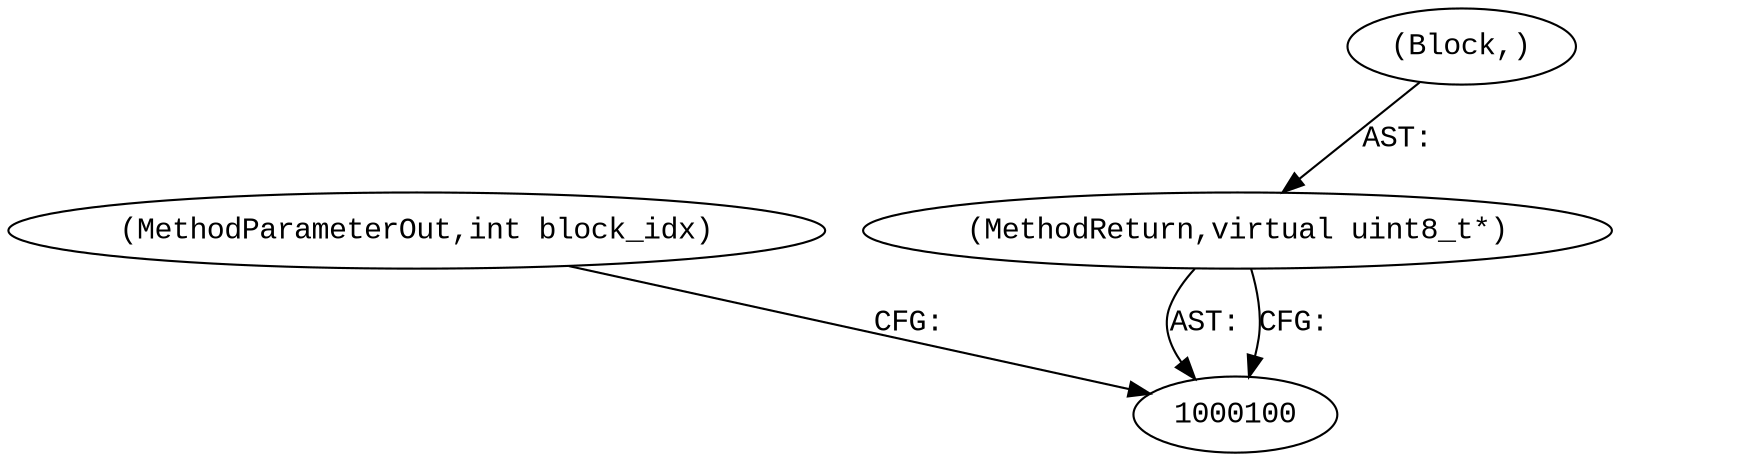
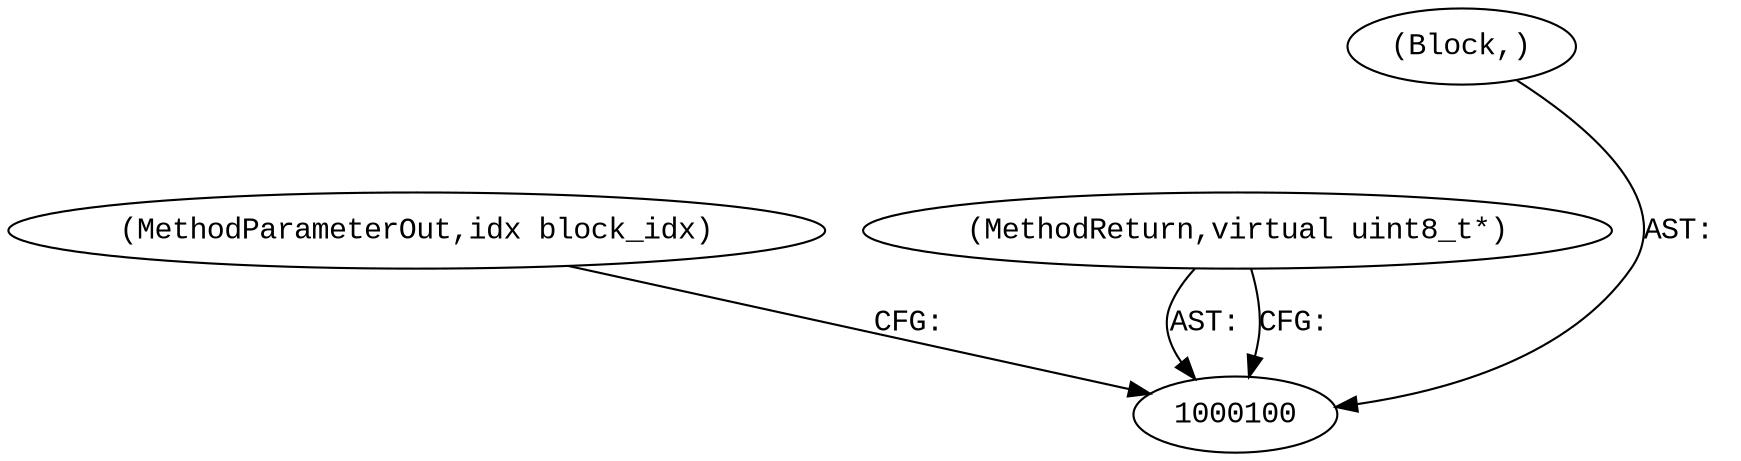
(1359, 131) -> (1609, 295)
(417, 231) -> (417, 231)
